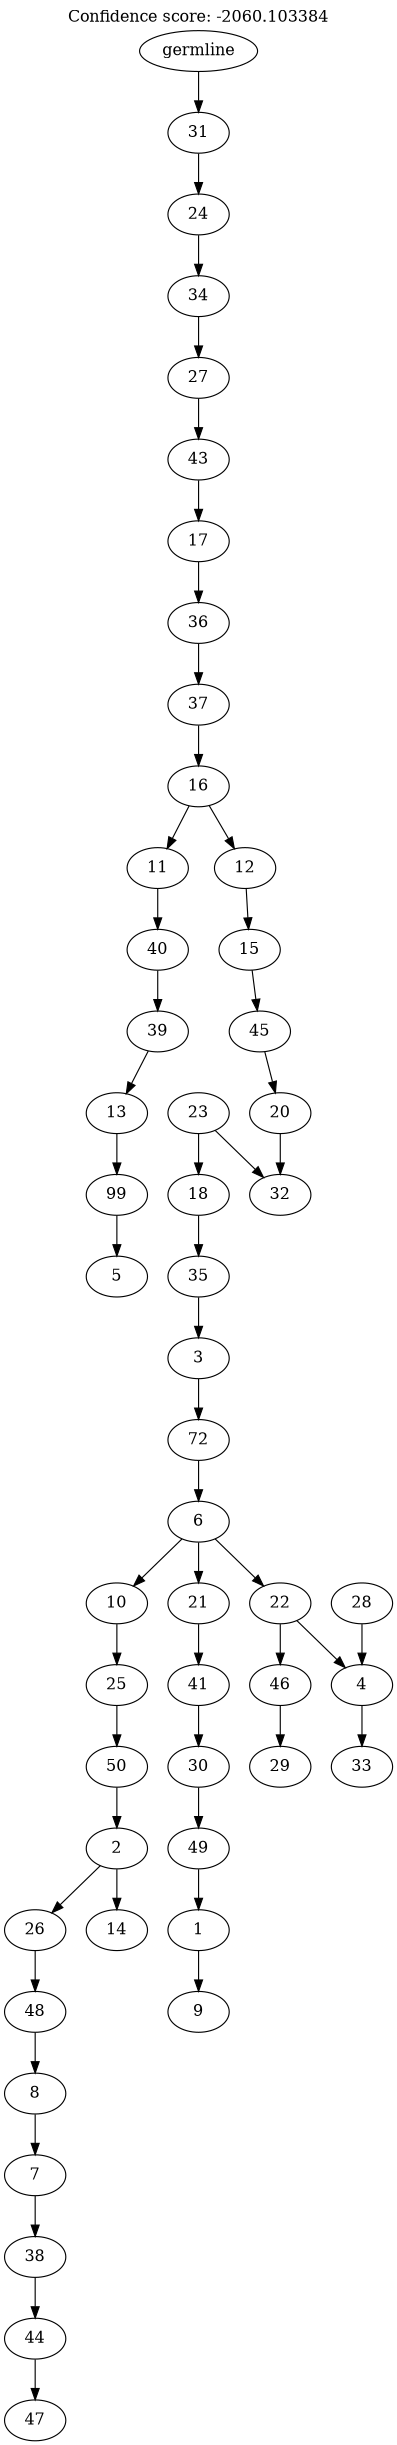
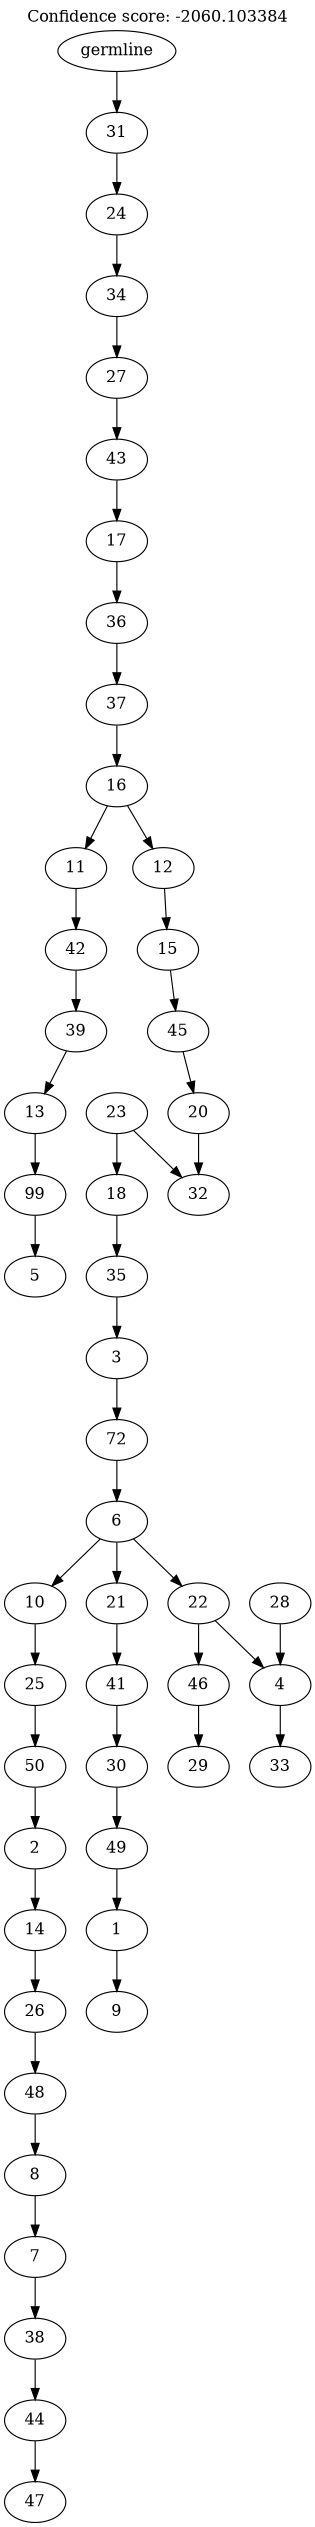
(158, 950) -> (76, 950)
(80, 1885) -> (35, 1965)
